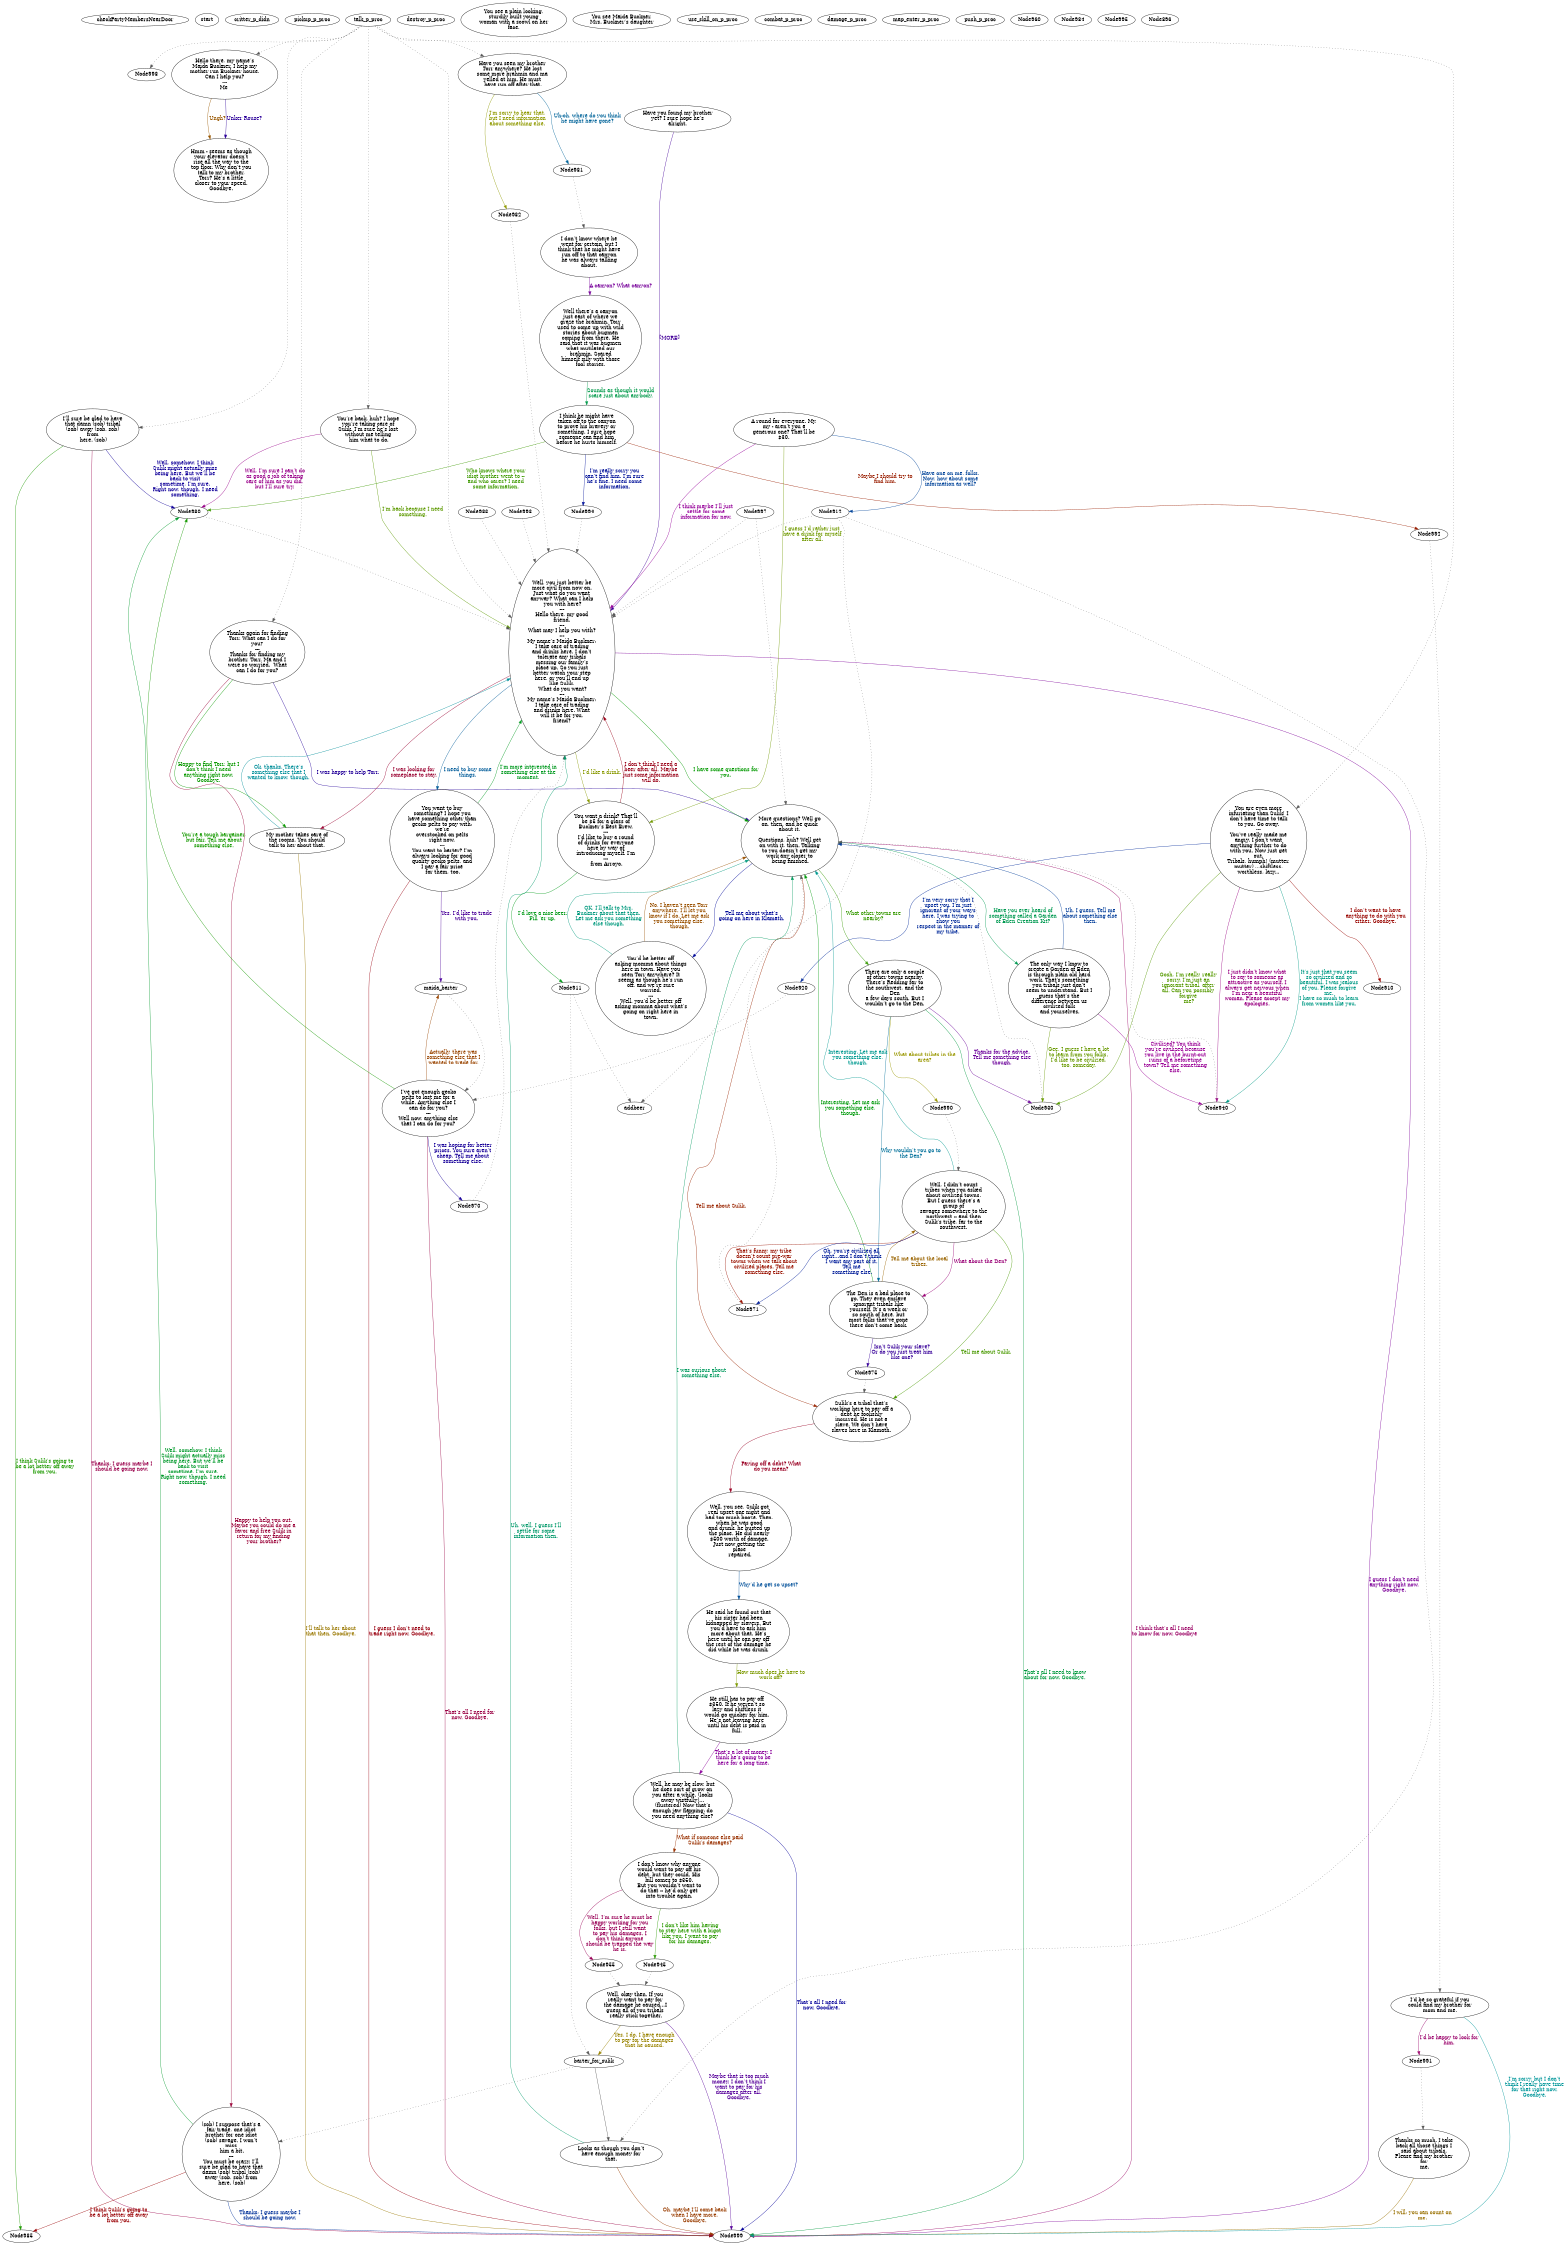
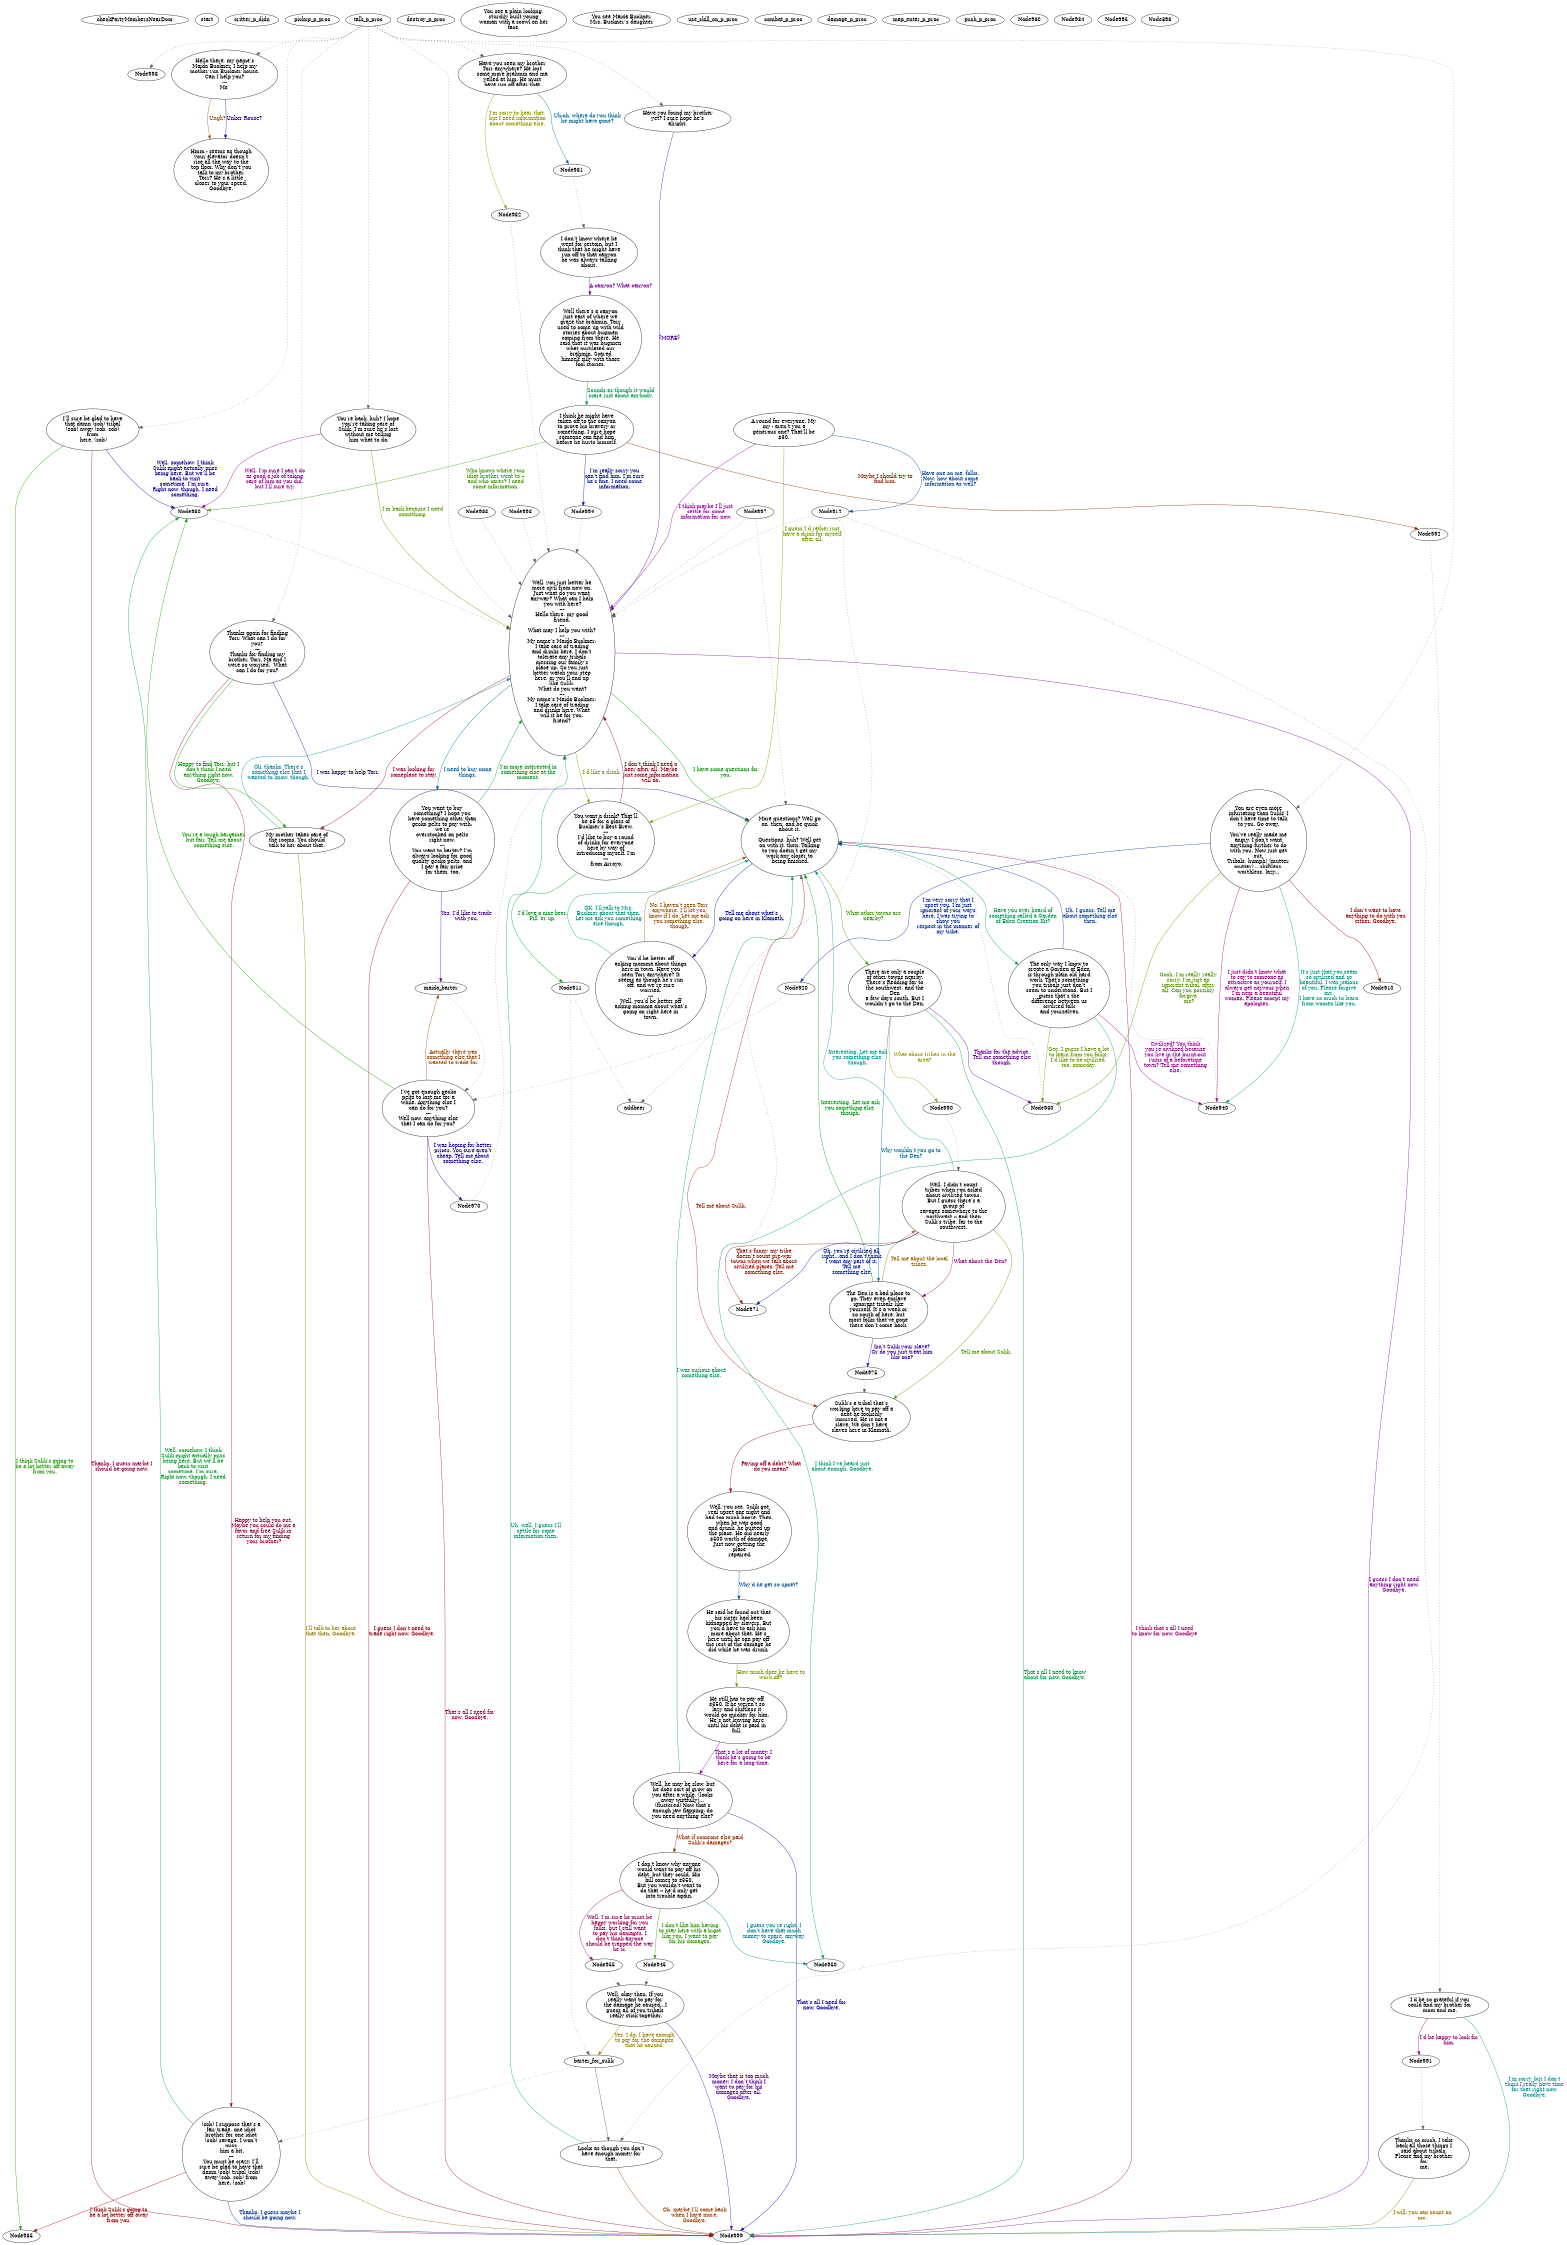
none -> (524, 46)
none -> (825, 1965)
